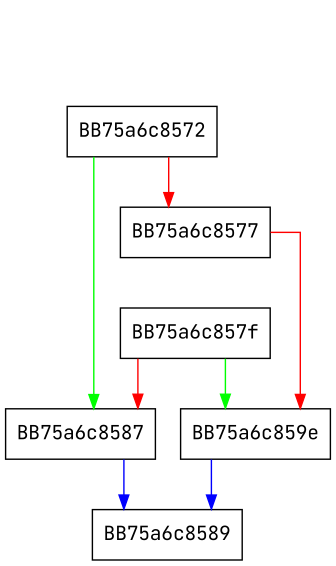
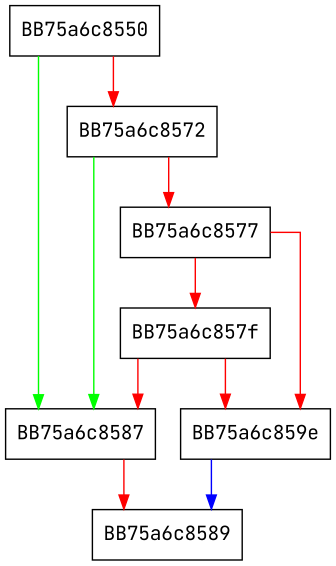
none -> (85, 31)
none -> (195, 276)
(225, 376) -> (225, 376)
(124, 477) -> (124, 477)
